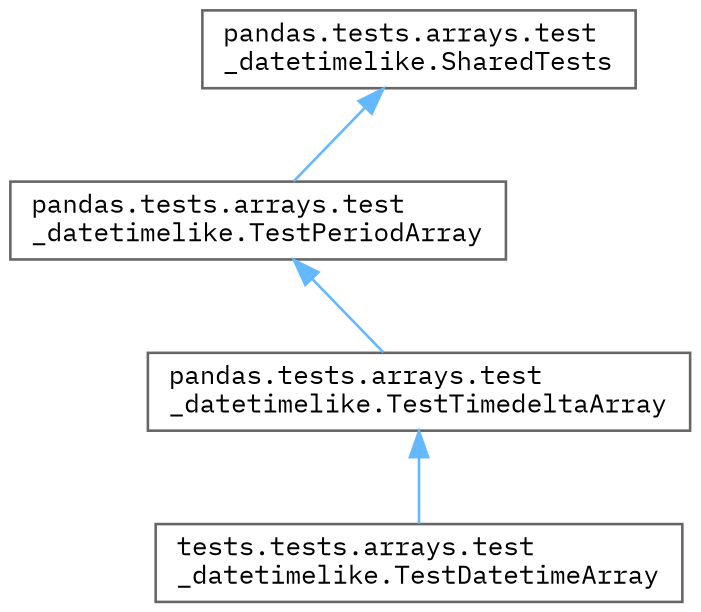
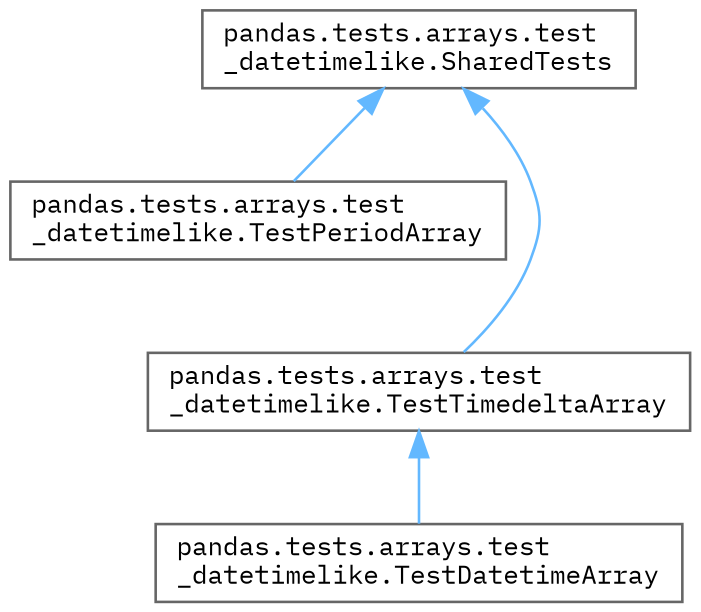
(348, 316) -> (538, 234)
(419, 563) -> (419, 563)
